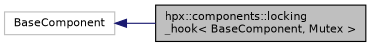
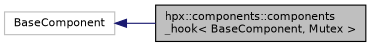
(261, 23) -> (261, 23)
